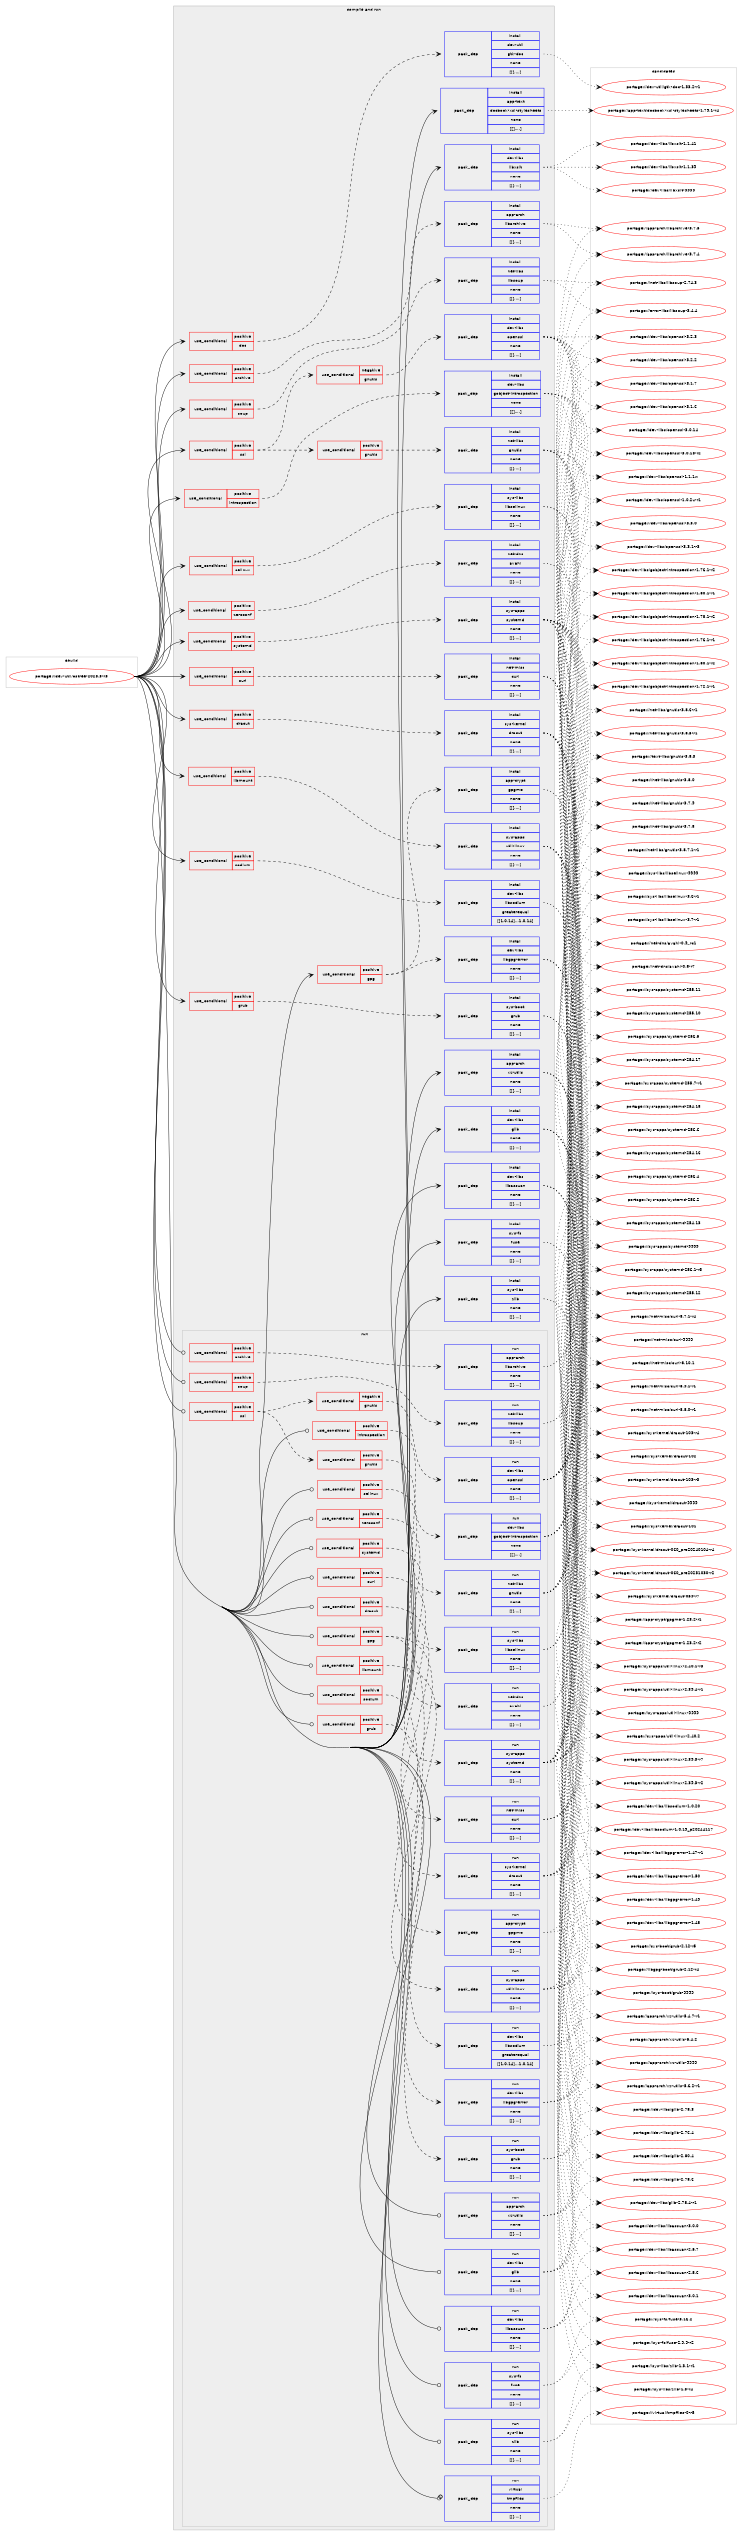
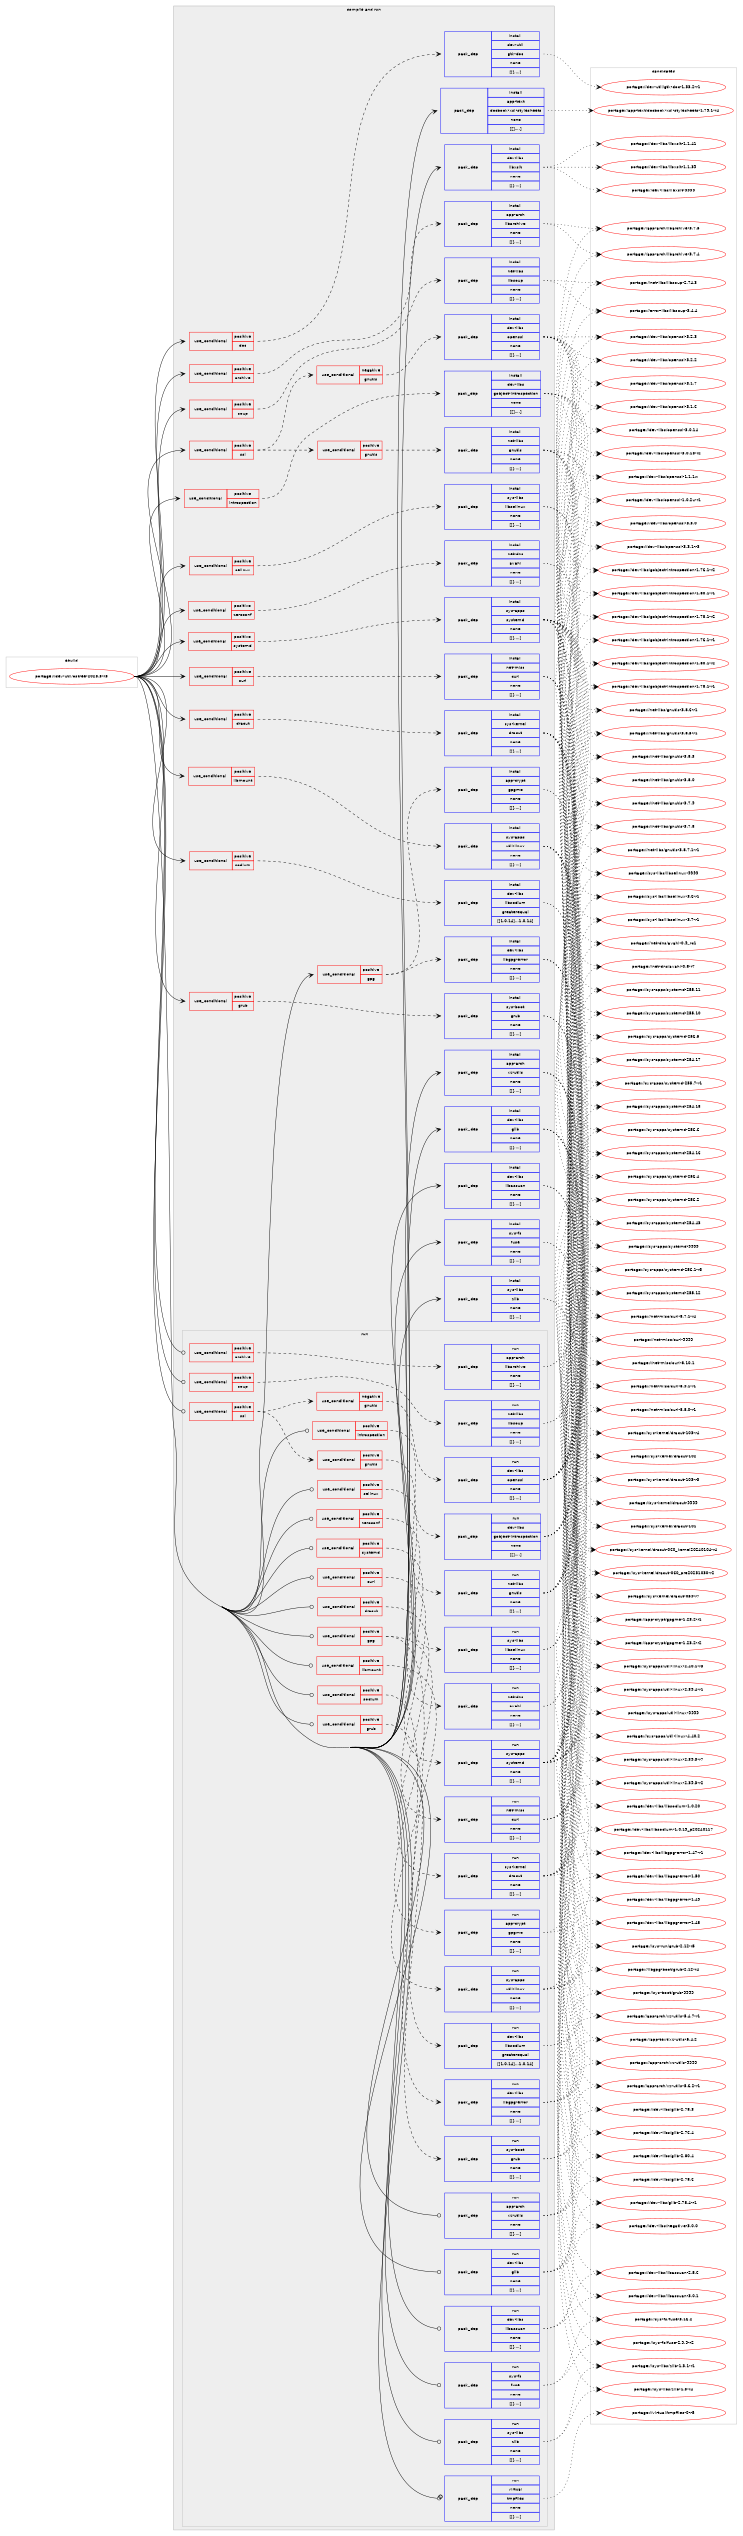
(664, 687) -> (664, 687)
(664, 757) -> (664, 757)
(664, 1223) -> (664, 1223)
(664, 1550) -> (664, 1550)
(664, 1736) -> (664, 1736)
(664, 1830) -> (664, 1830)
(664, 1946) -> (664, 1946)
(664, 2040) -> (664, 2040)
(664, 2226) -> (664, 2226)
(664, 2250) -> none
